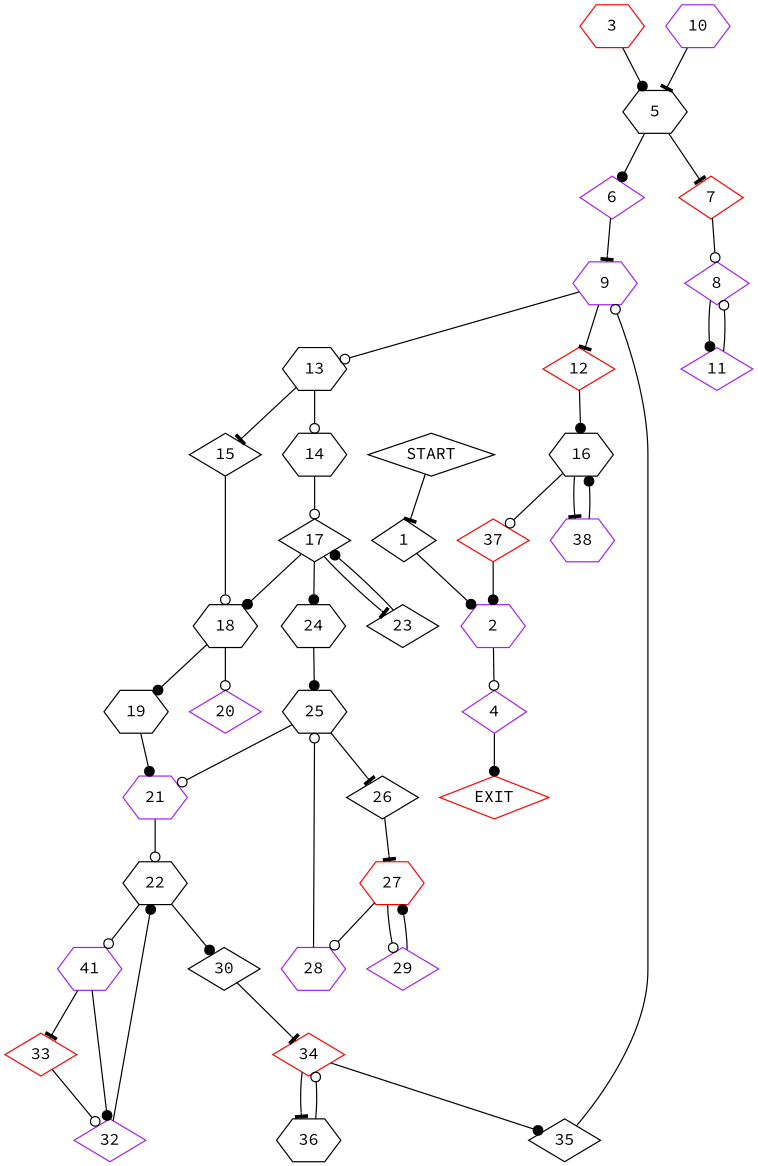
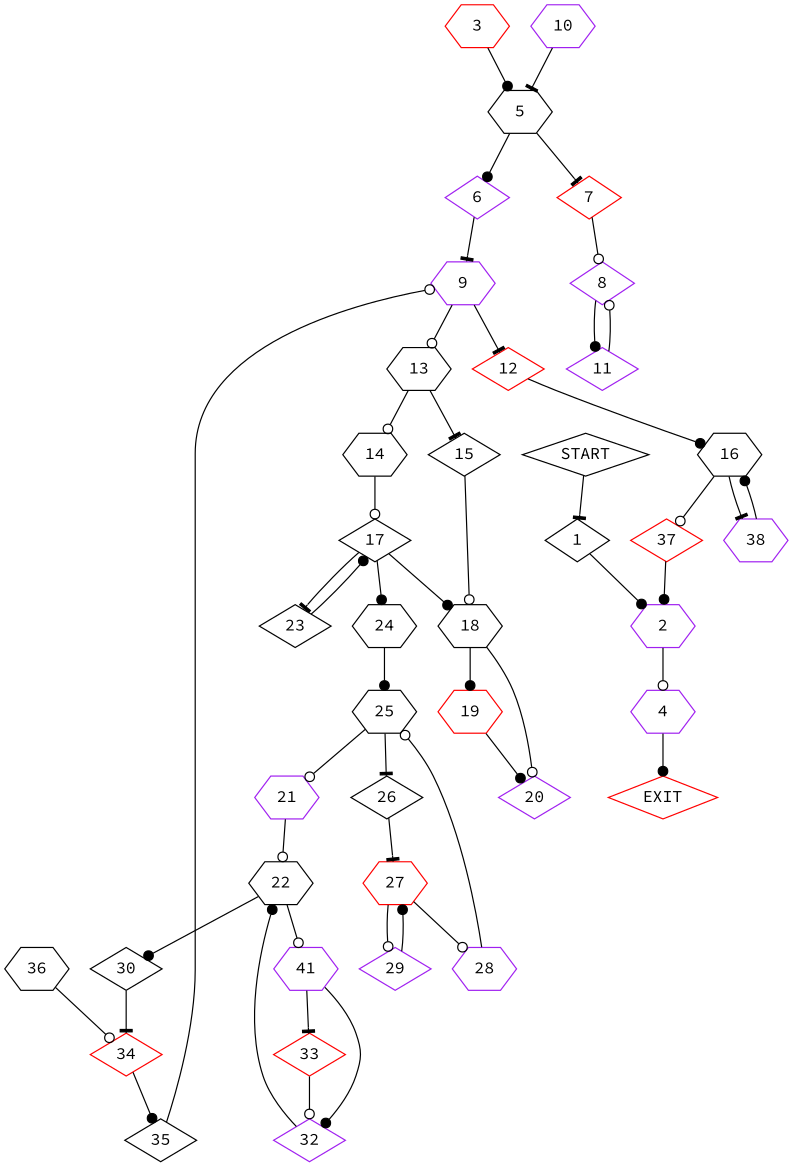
(136, 712) -> (470, 712)
(494, 712) -> (663, 712)
(145, 750) -> (502, 754)
(301, 1092) -> none
